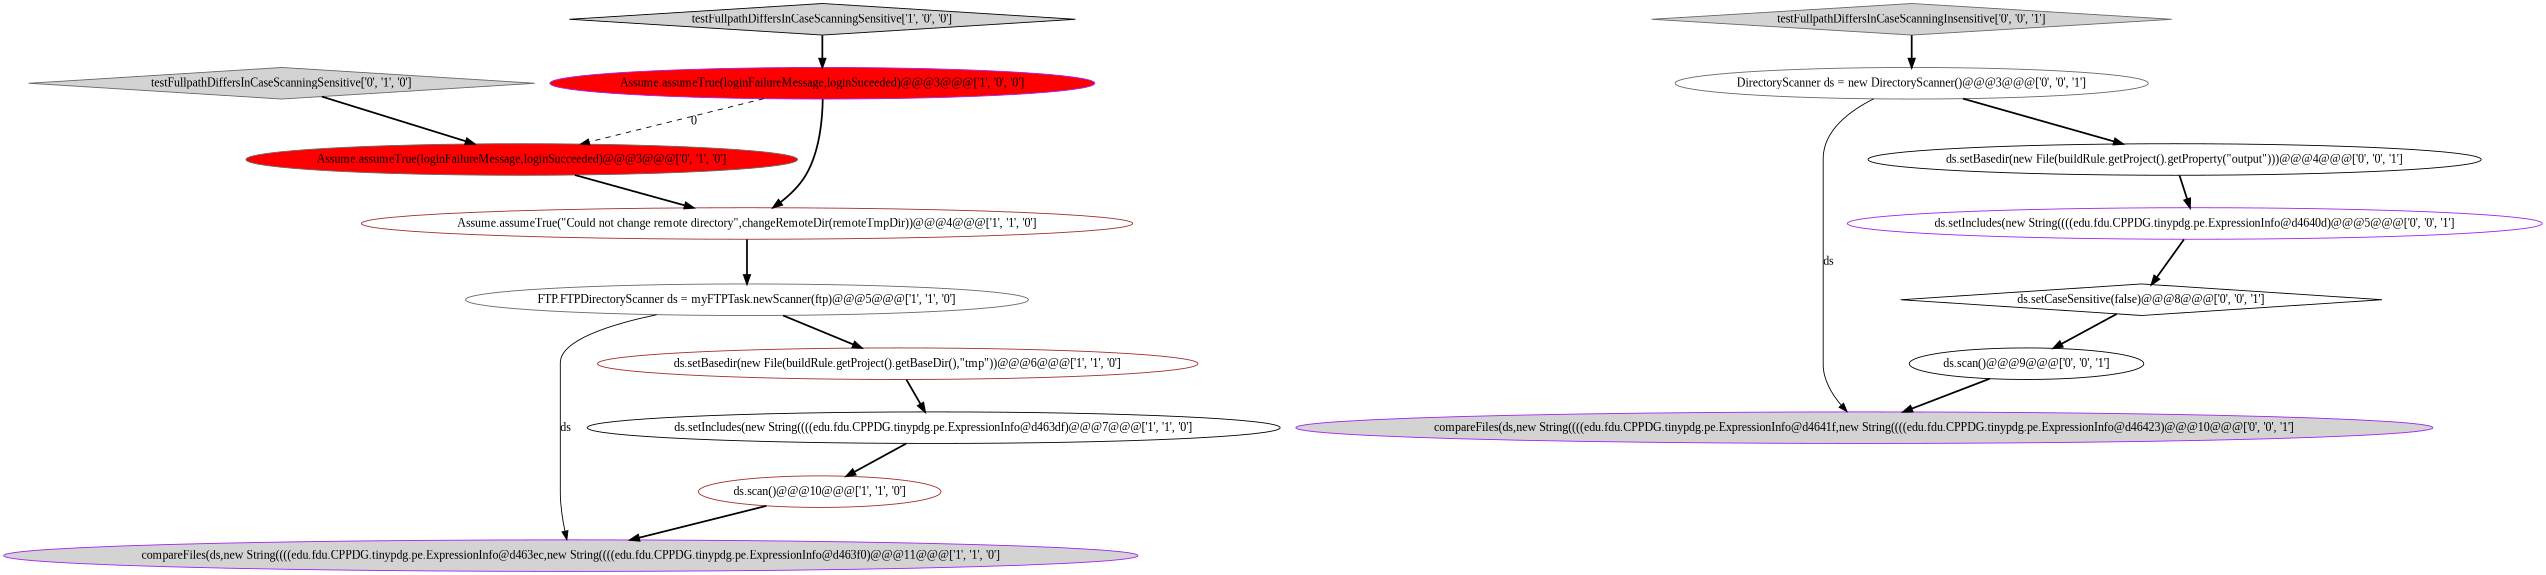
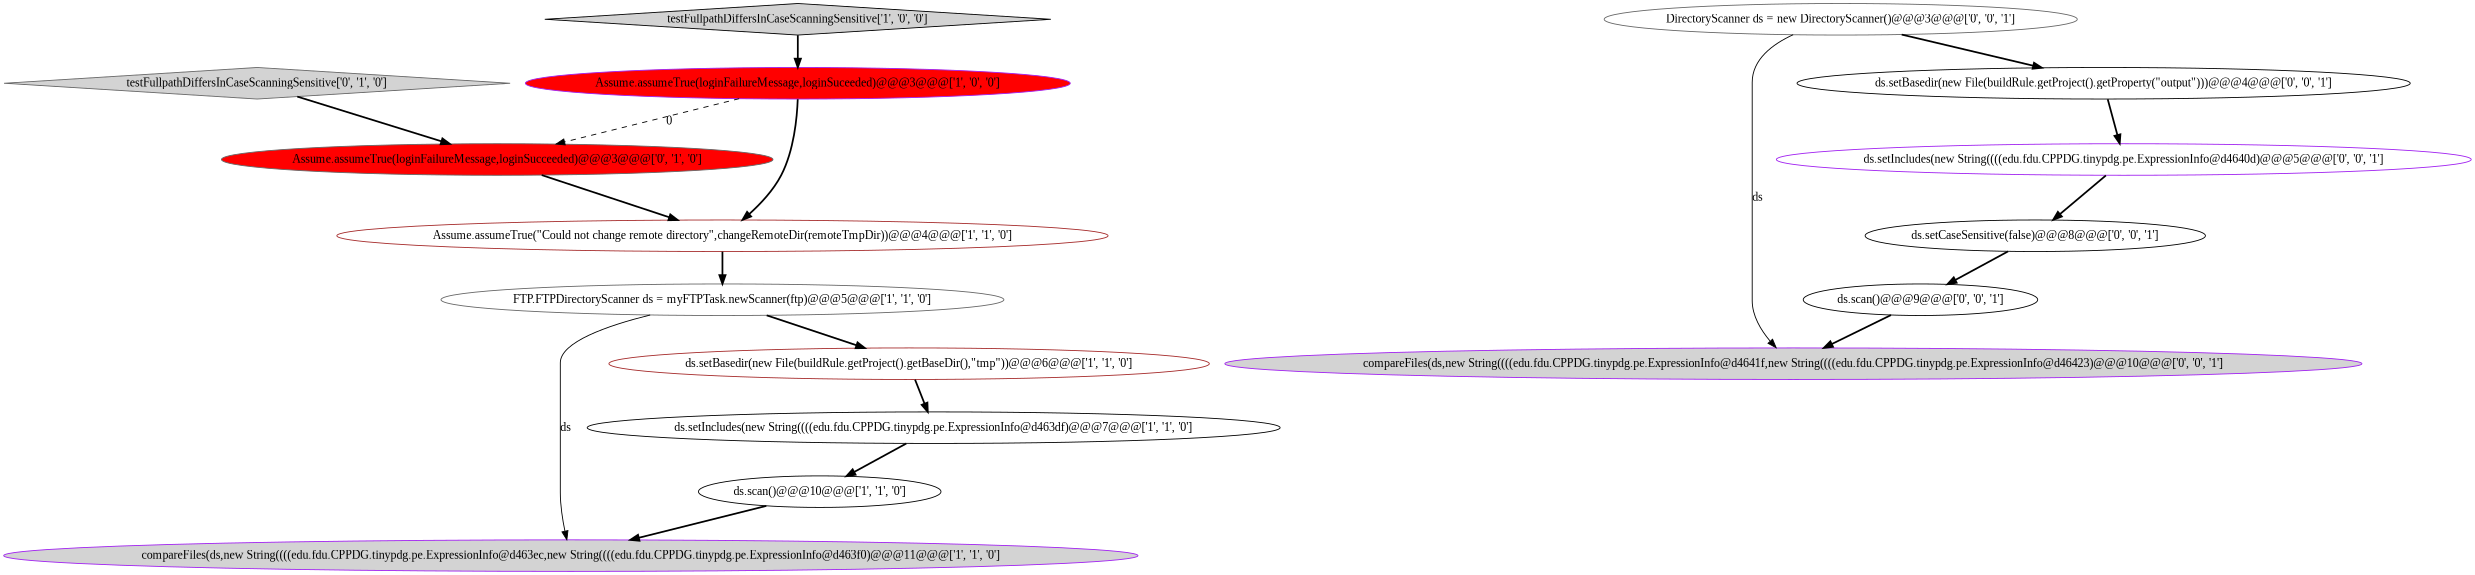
(1912, 19) -> none
(2141, 300) -> (2035, 236)
(820, 492) -> (820, 492)
